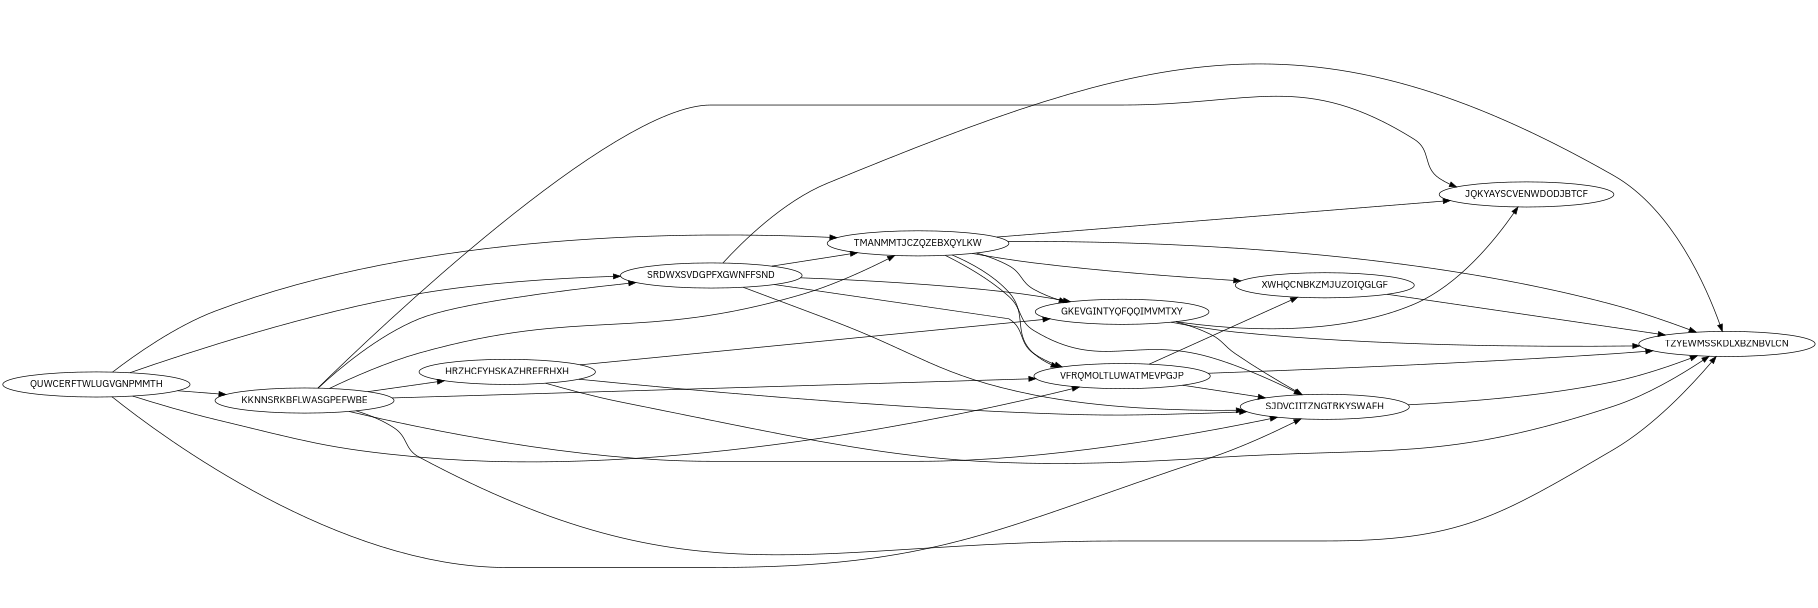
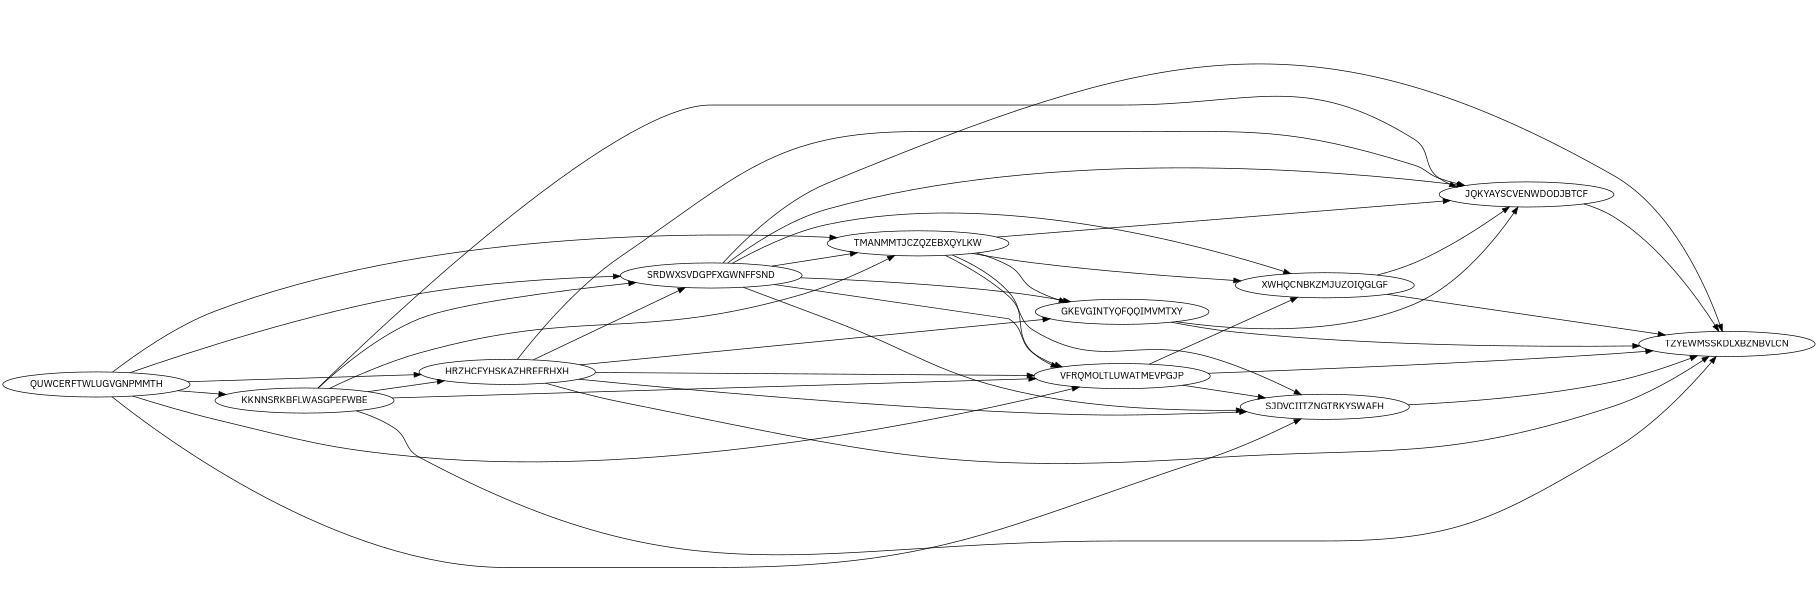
none -> (928, 132)
none -> (1084, 171)
none -> (1007, 216)
none -> (1443, 249)
(1353, 258) -> (1659, 254)
none -> (595, 330)
(1236, 354) -> none
none -> (811, 374)
none -> (301, 378)
(809, 461) -> none
